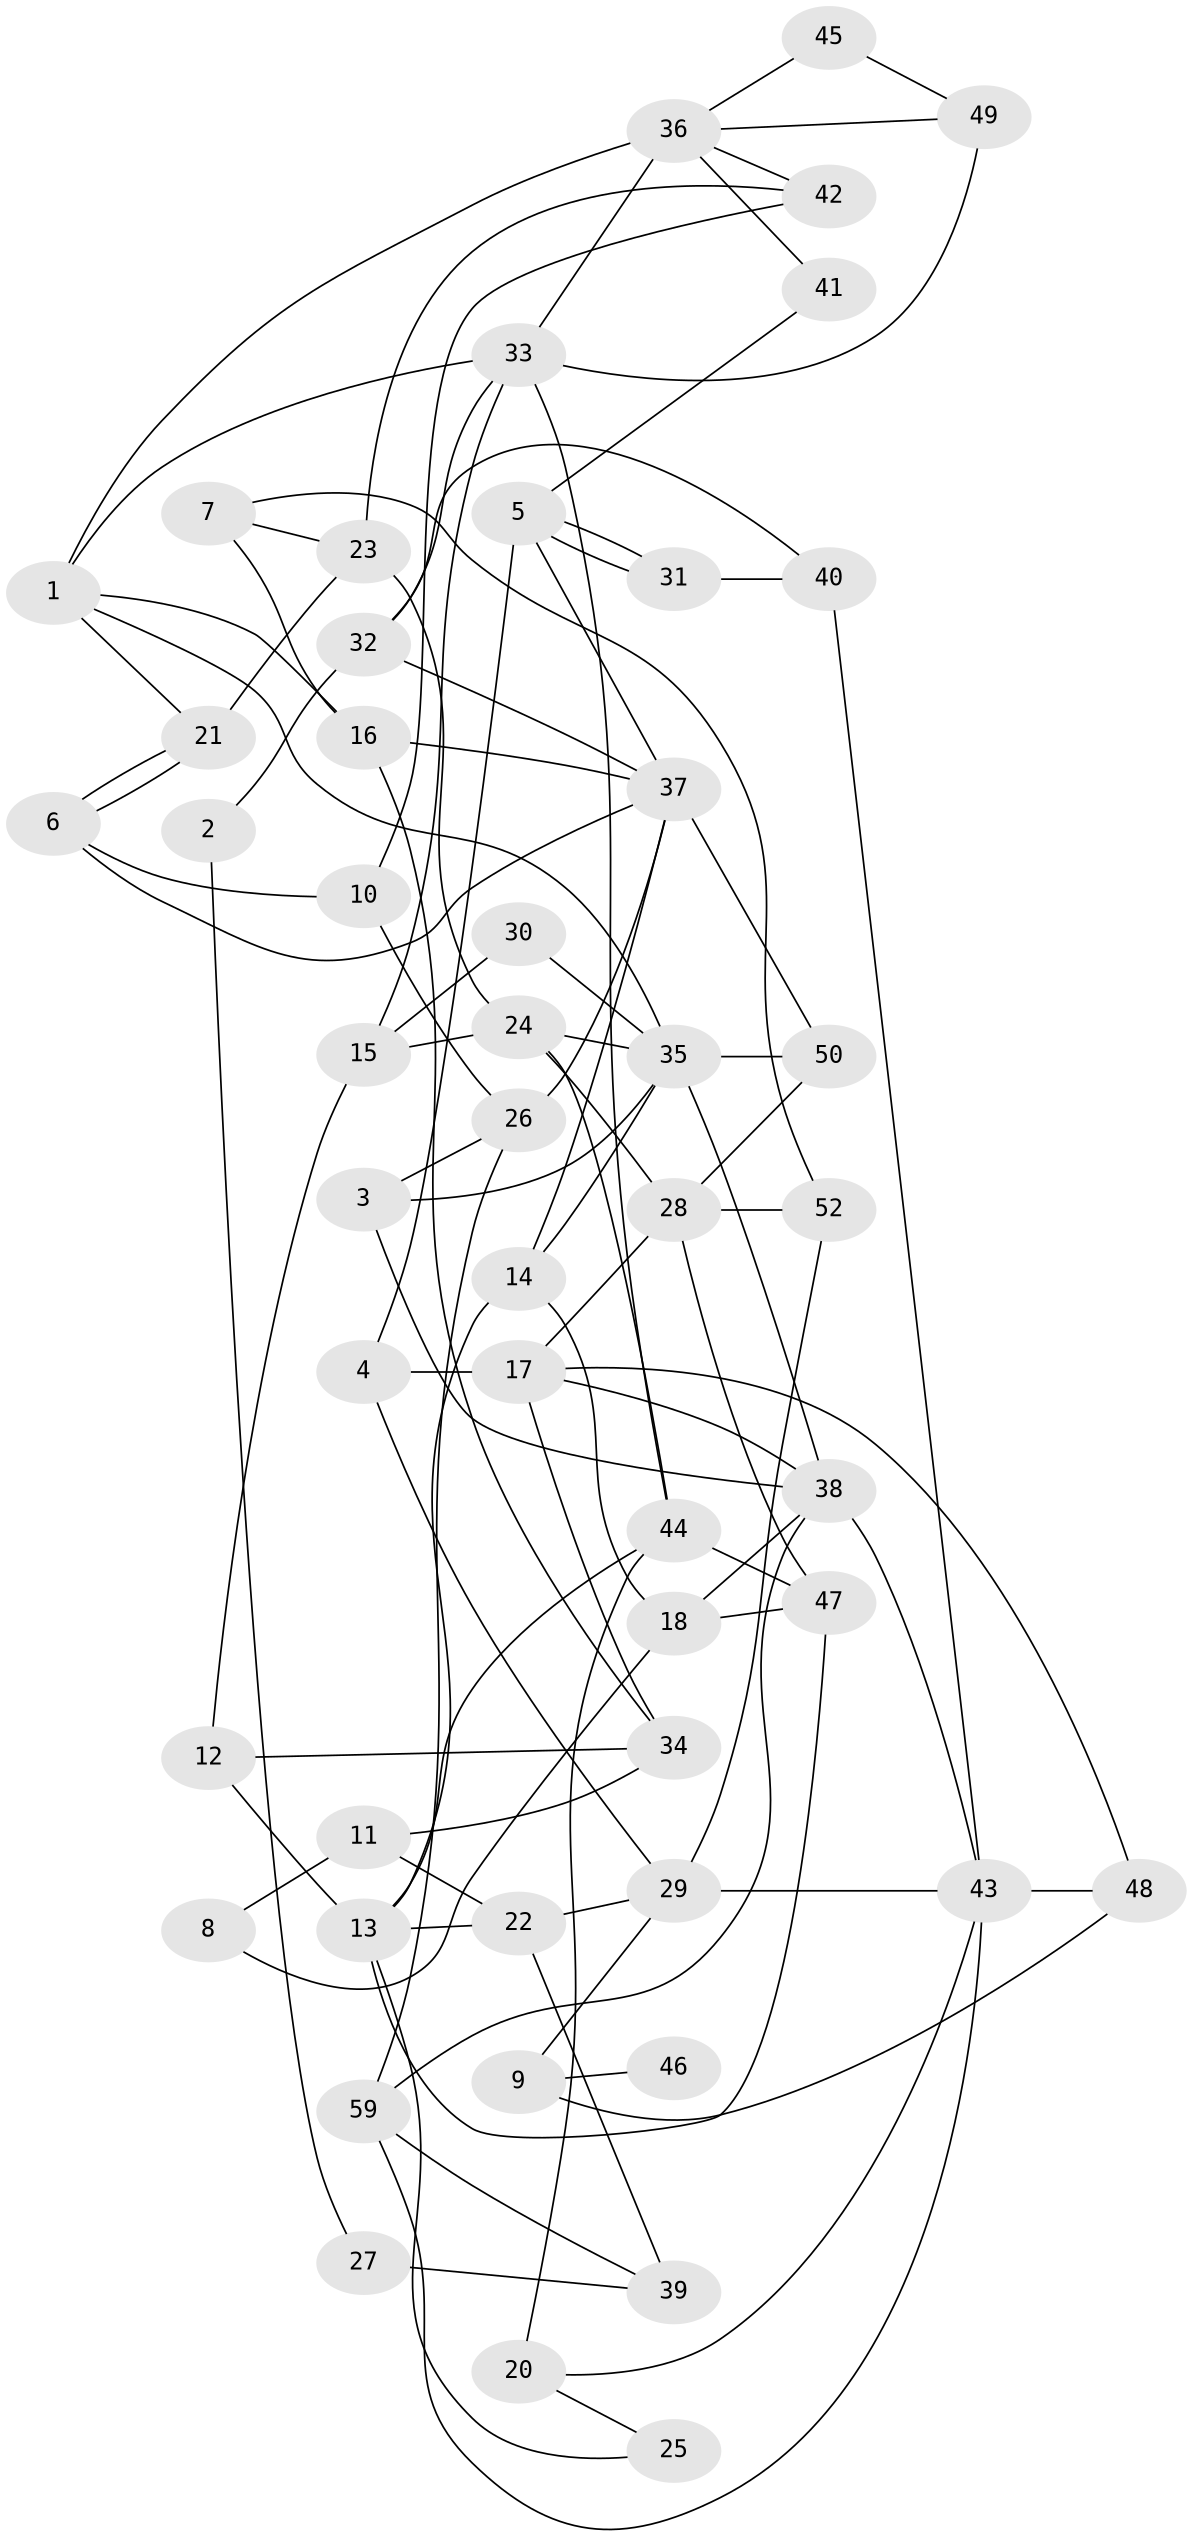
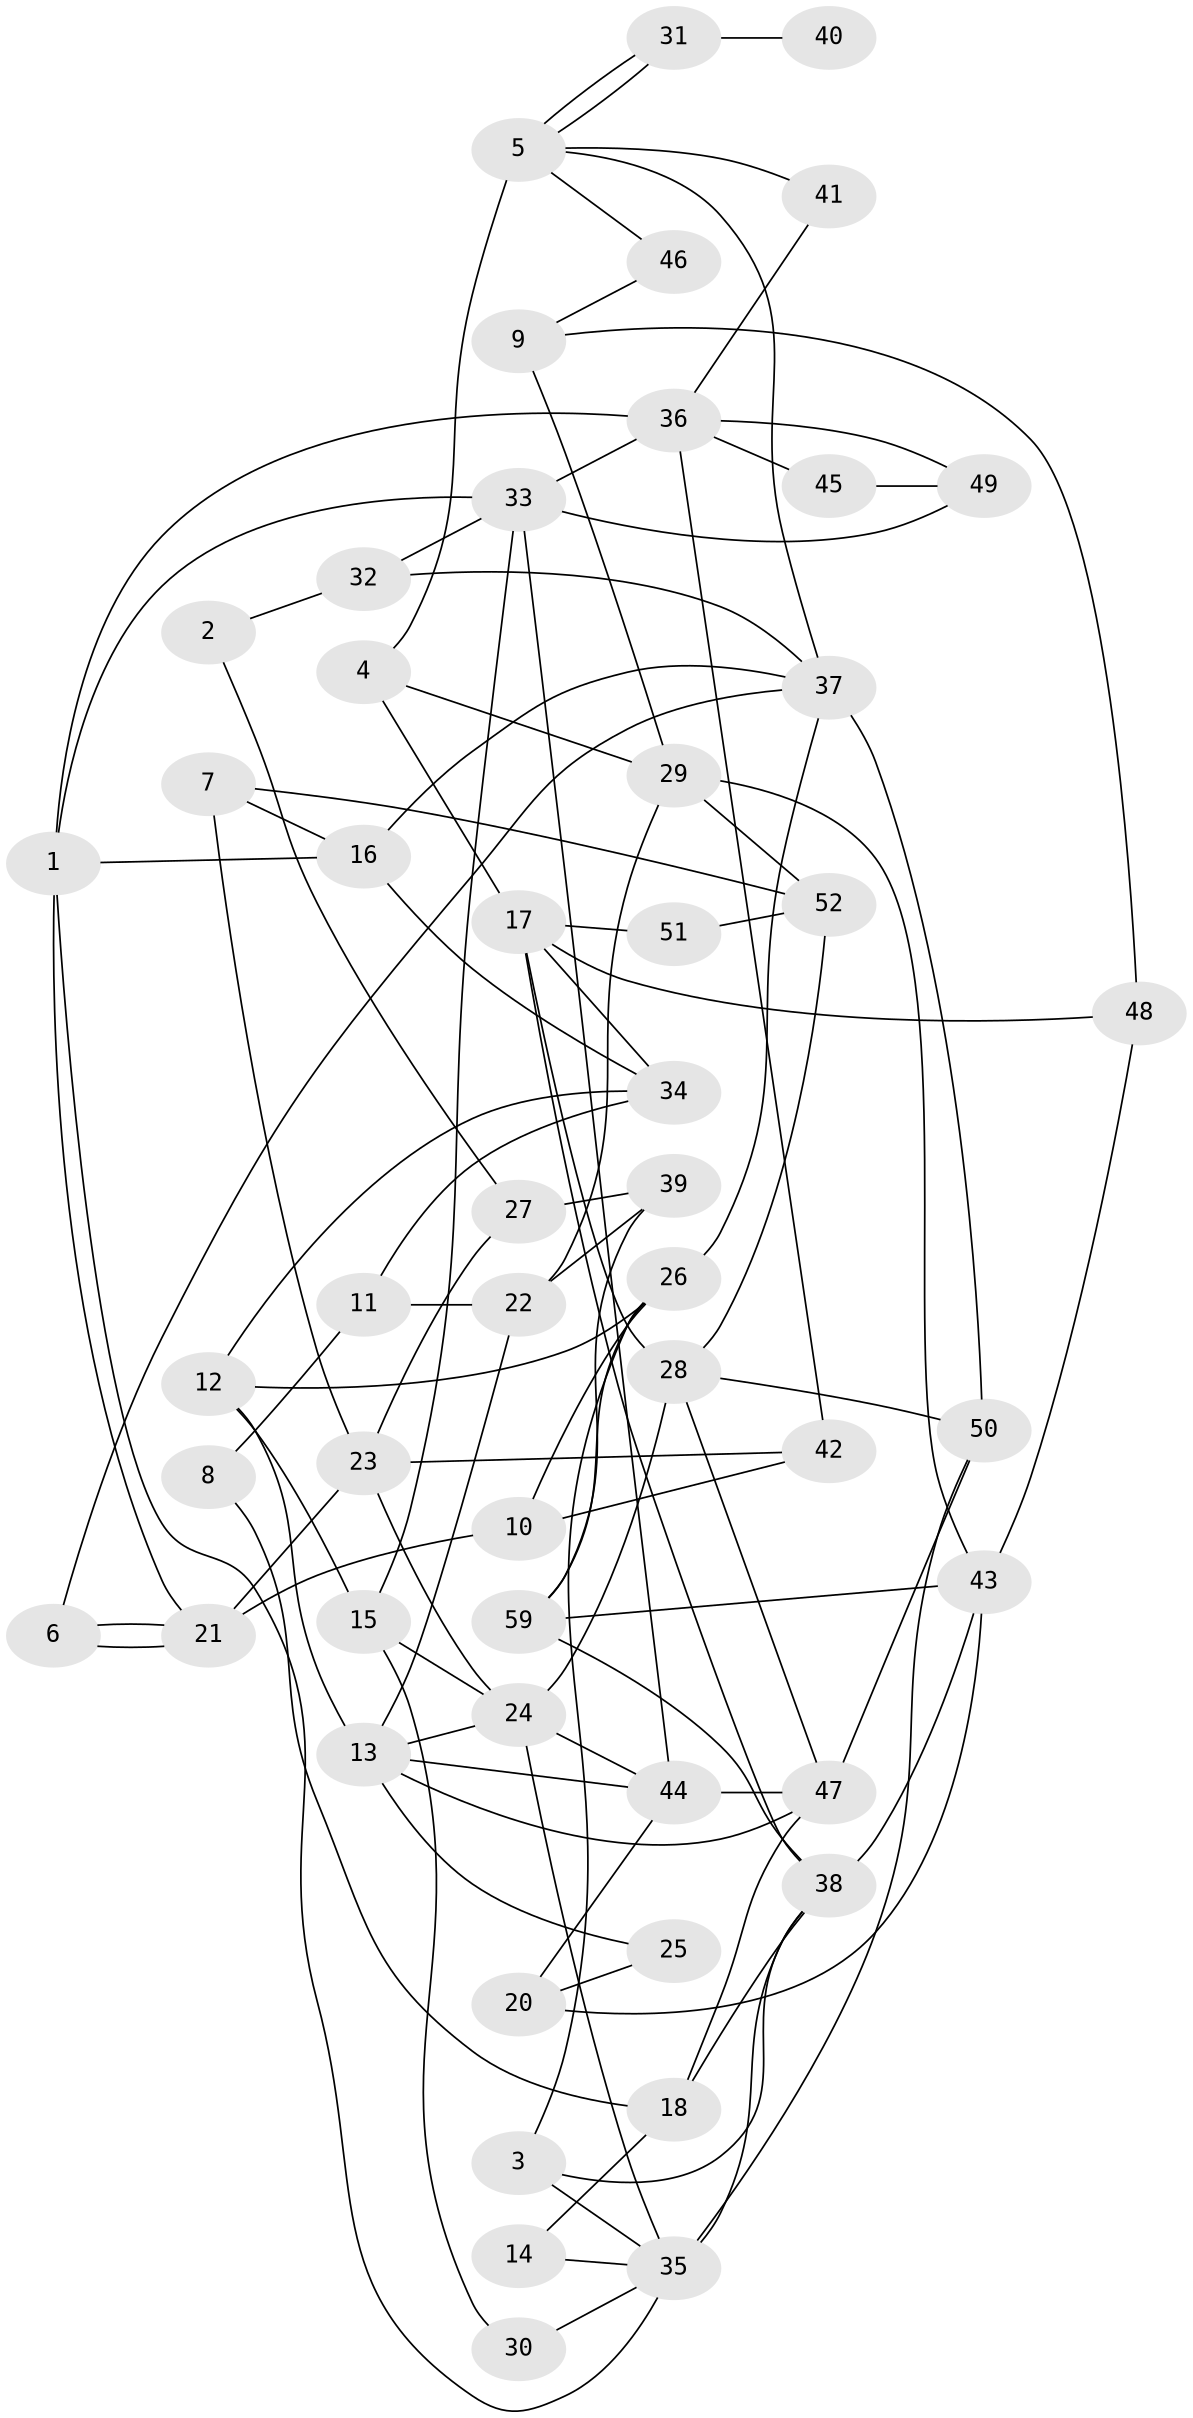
none -> (596, 206)
(546, 446) -> none
(199, 886) -> (354, 1563)
none -> (674, 934)
(600, 1058) -> none
(907, 1235) -> none
none -> (427, 1331)
none -> (458, 1377)
(441, 1605) -> (441, 1735)
none -> (906, 1611)
